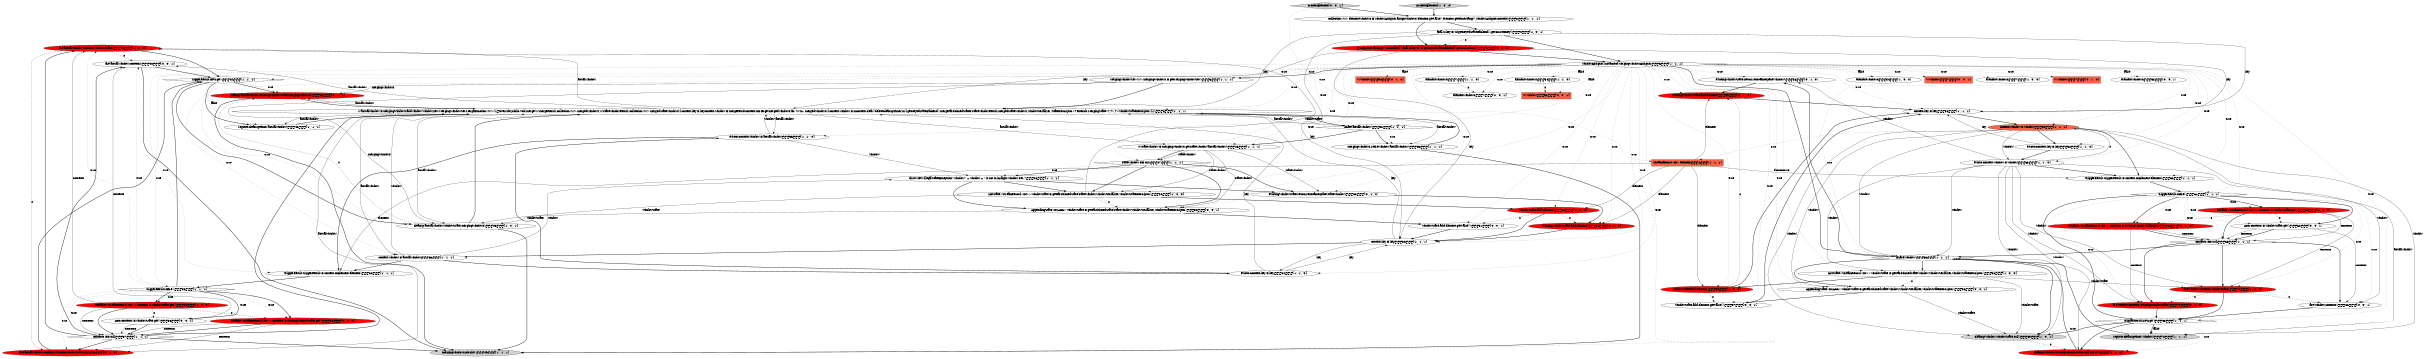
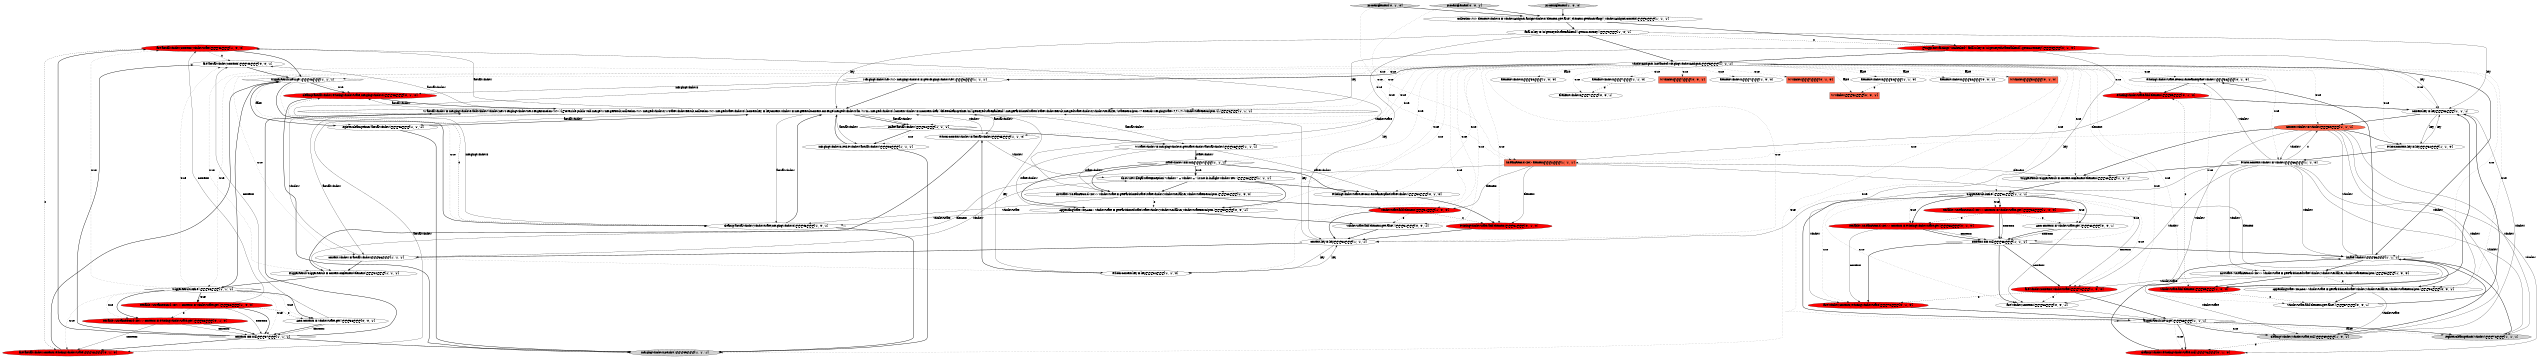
none -> (1385, 6)
none -> (2427, 127)
(2403, 250) -> (2492, 250)
(248, 251) -> (436, 319)
(2025, 259) -> (2506, 278)
(835, 272) -> (757, 266)
(2246, 313) -> (2106, 314)
